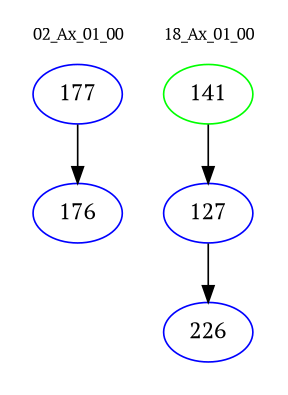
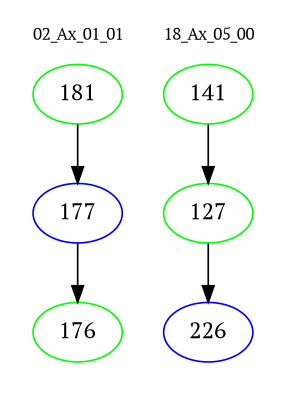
(79, 36) -> (79, 36)
(209, 36) -> (209, 36)
none -> (78, 94)
(78, 213) -> (78, 332)
(208, 213) -> (208, 213)
